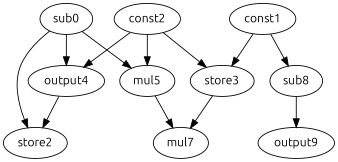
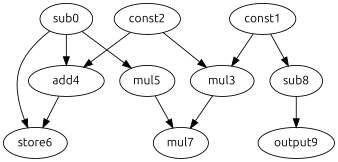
(147, 46) -> none
(66, 81) -> (66, 81)
(222, 81) -> (222, 81)
(35, 143) -> (35, 143)
